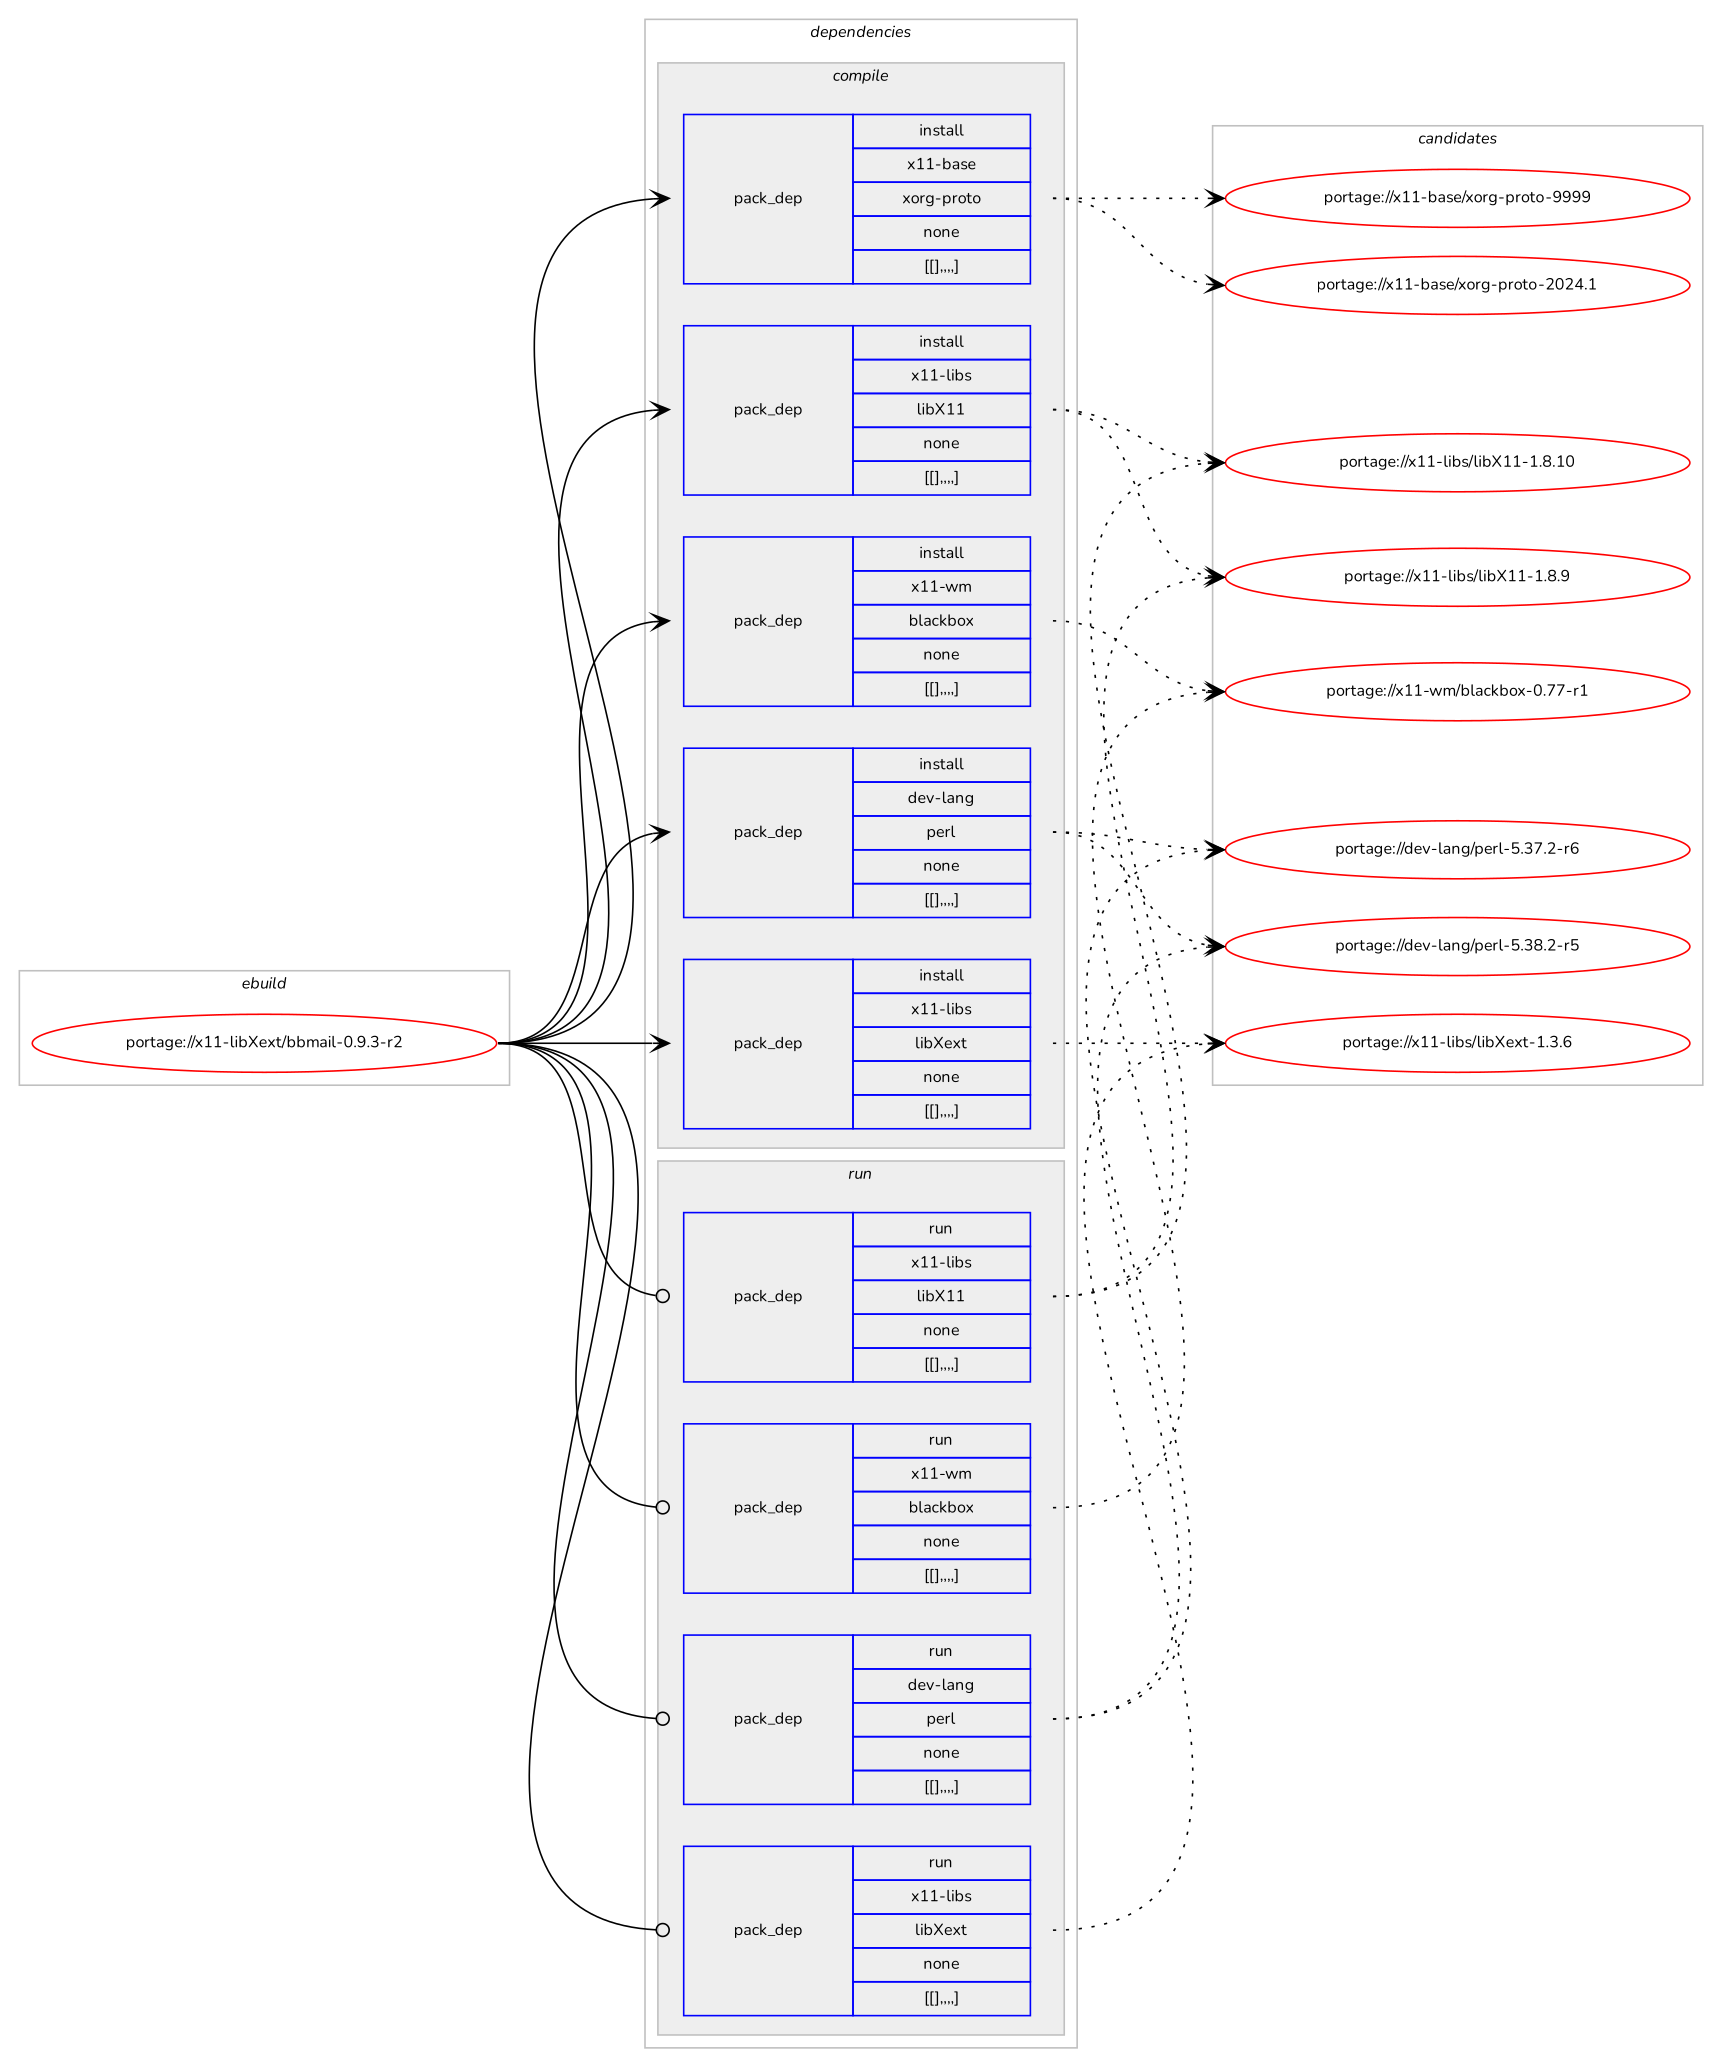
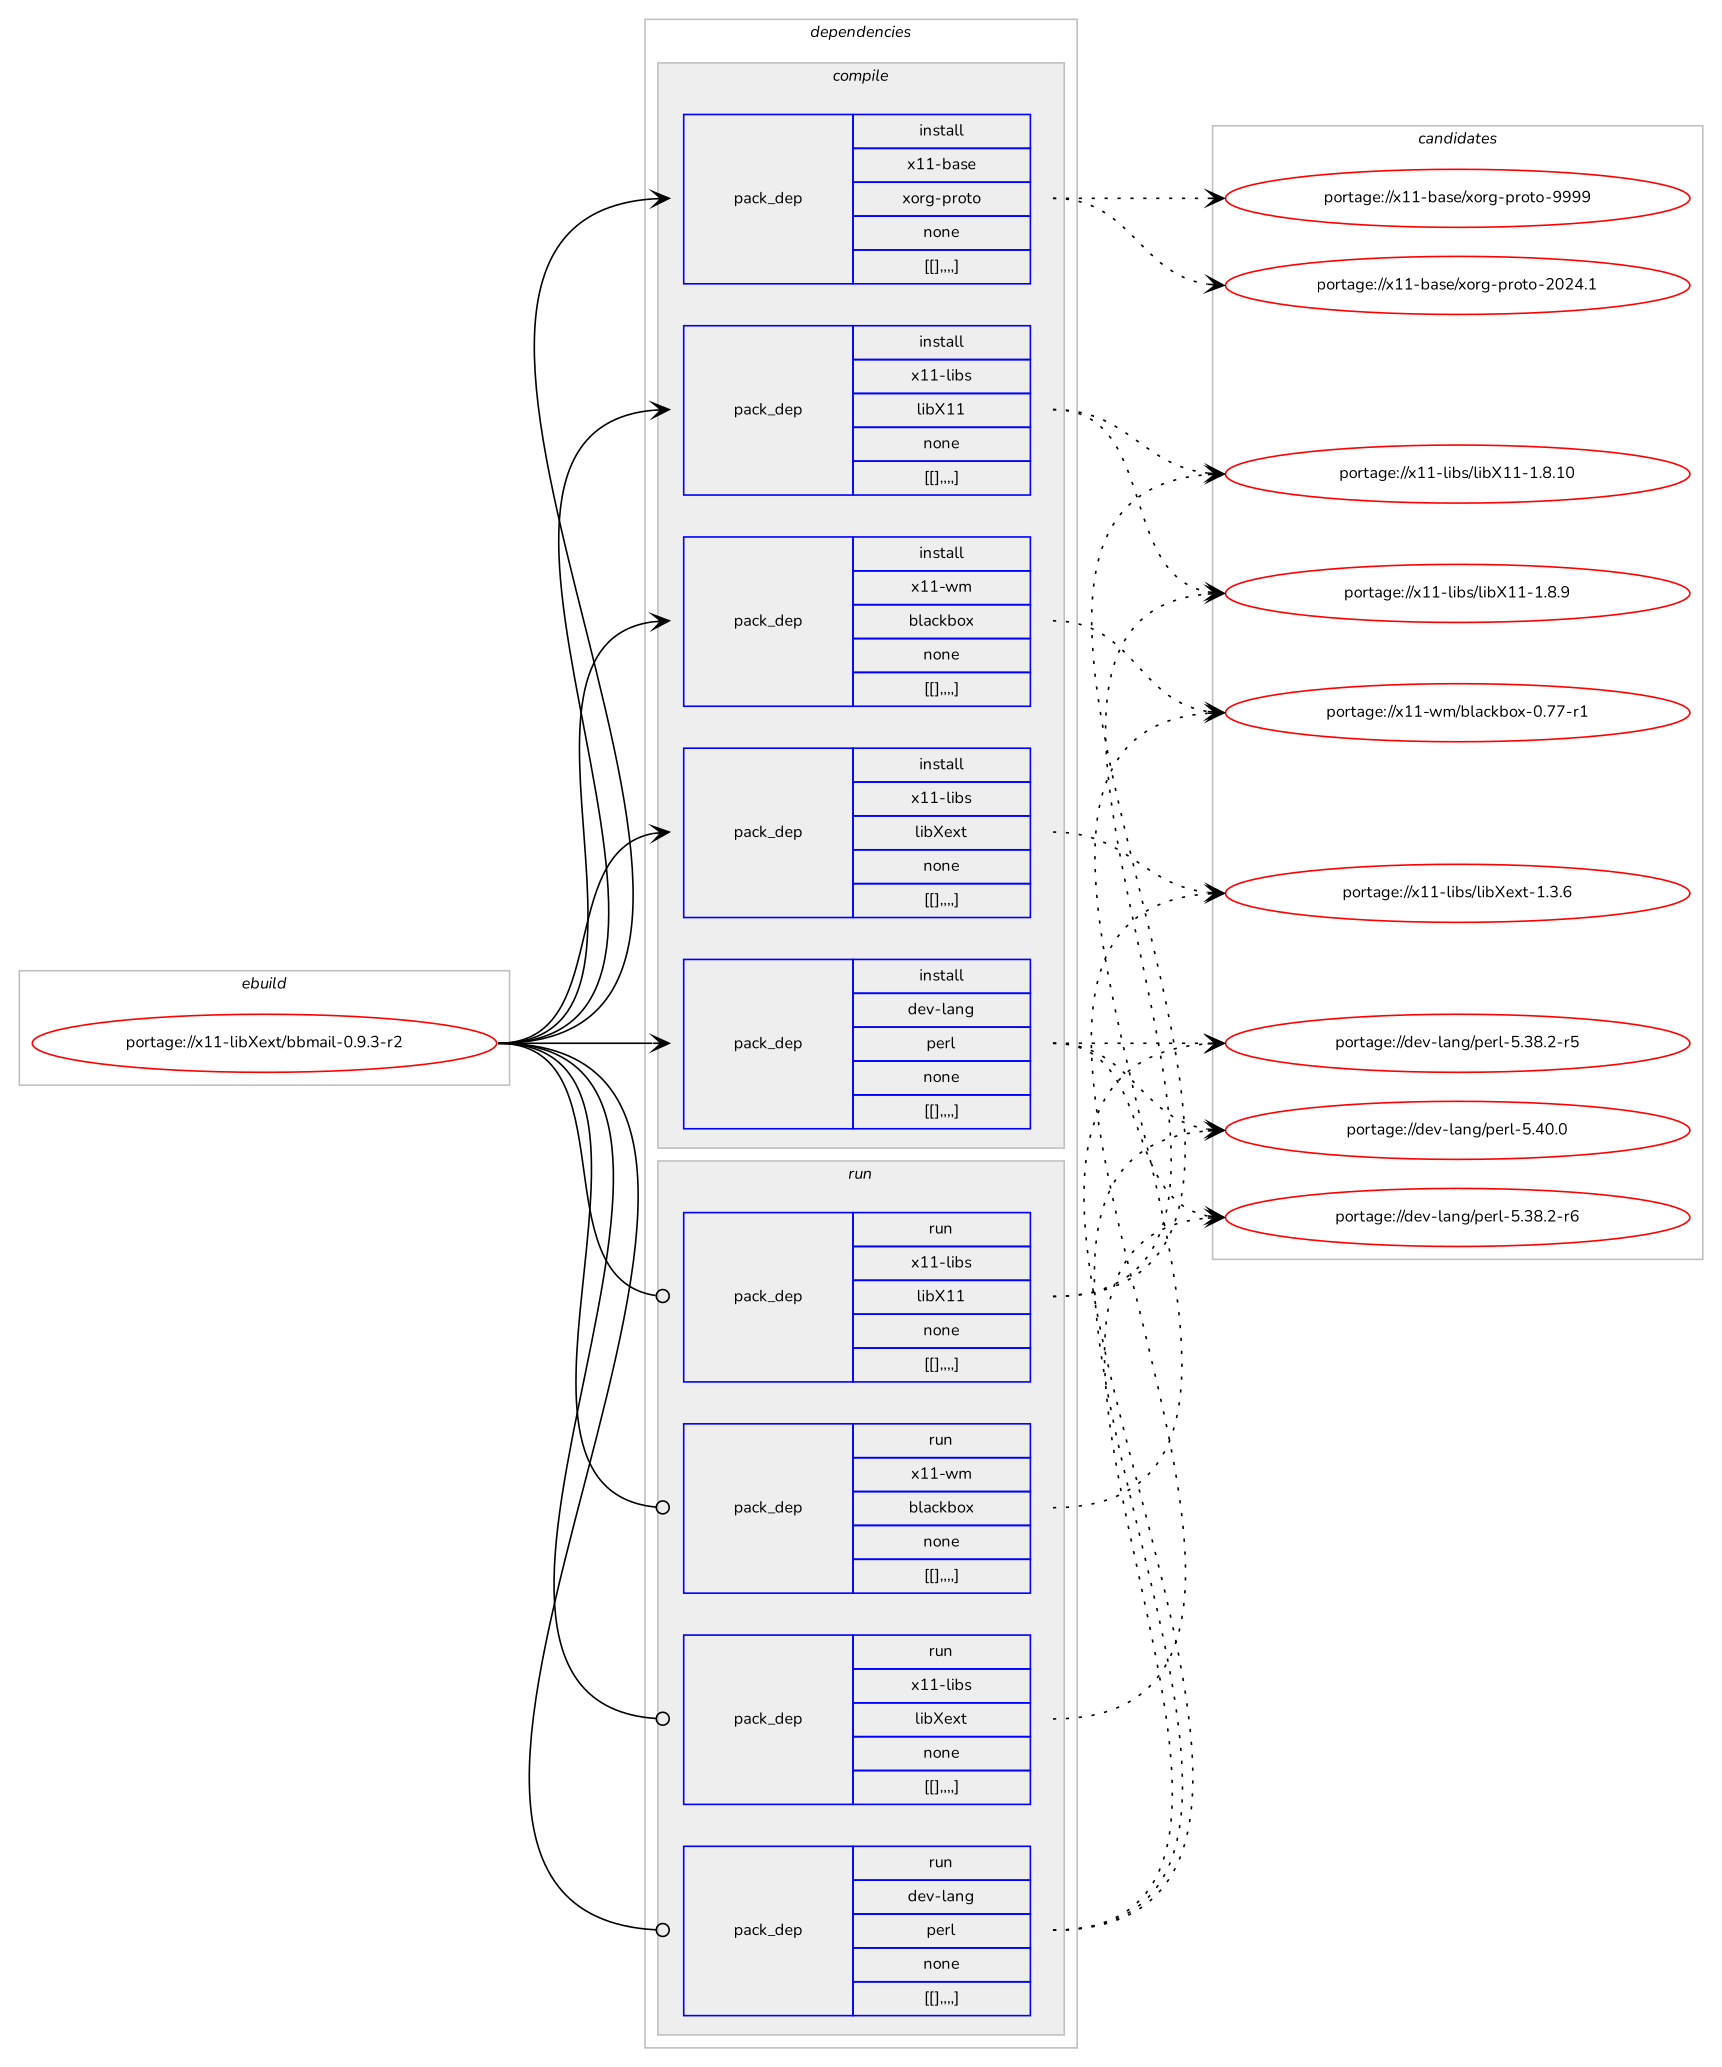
(1458, 850) -> (1458, 1217)
none -> (1458, 1130)
